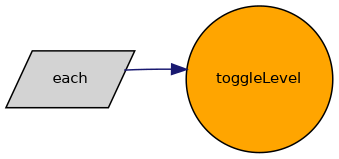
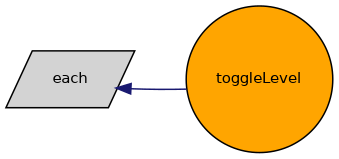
(148, 69) -> (159, 89)
